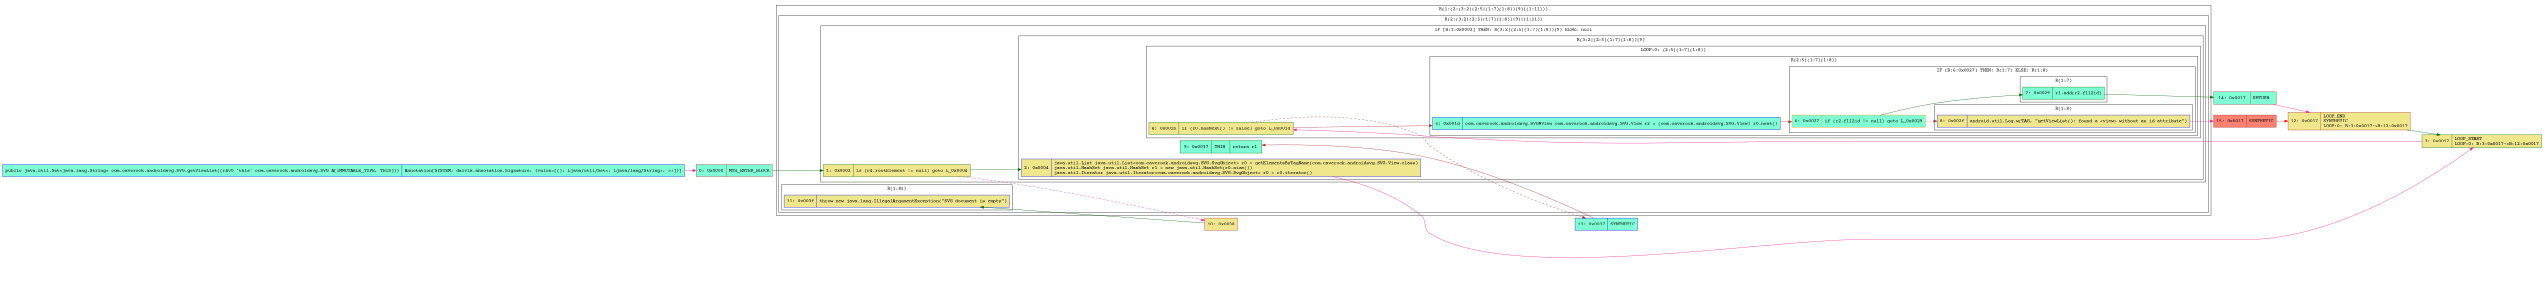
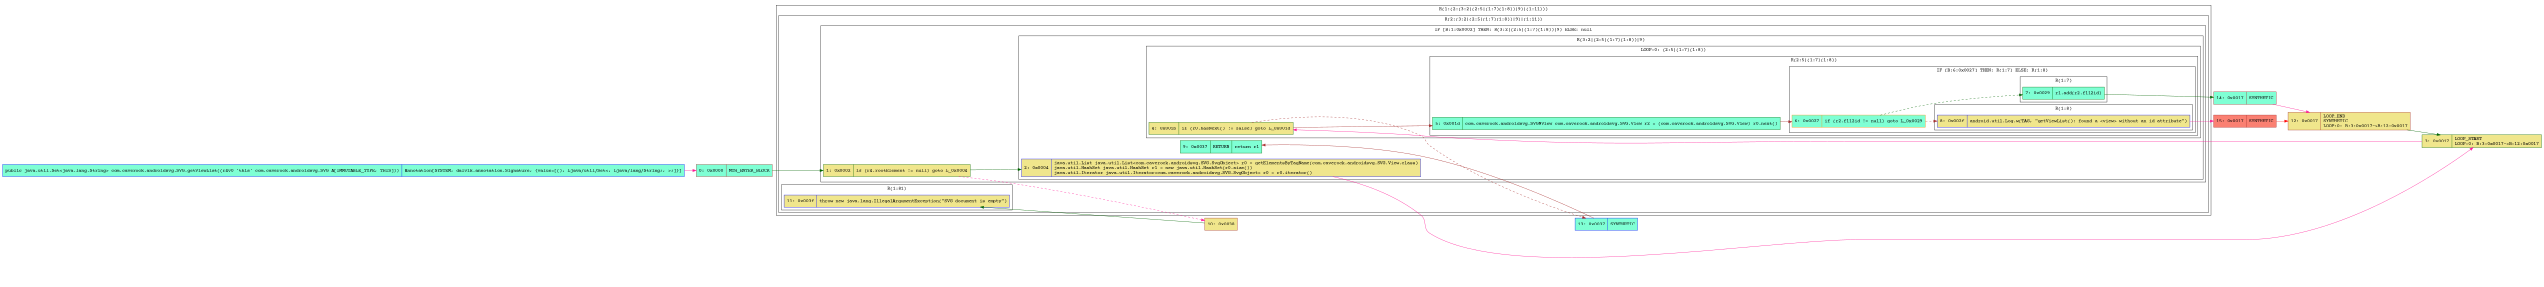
(2261, 98) -> (2261, 98)
(1949, 101) -> (1949, 101)
(1606, 123) -> (1606, 123)
(1220, 147) -> (1221, 147)
